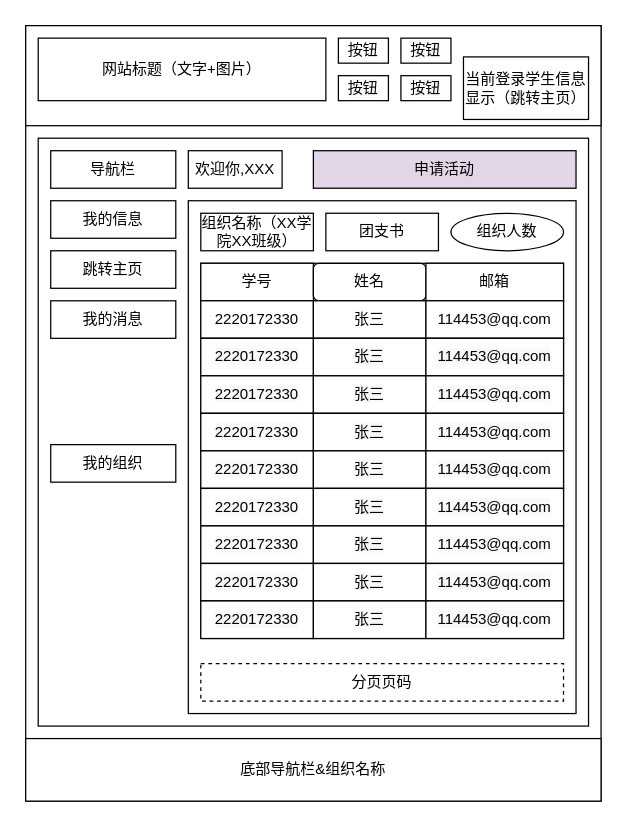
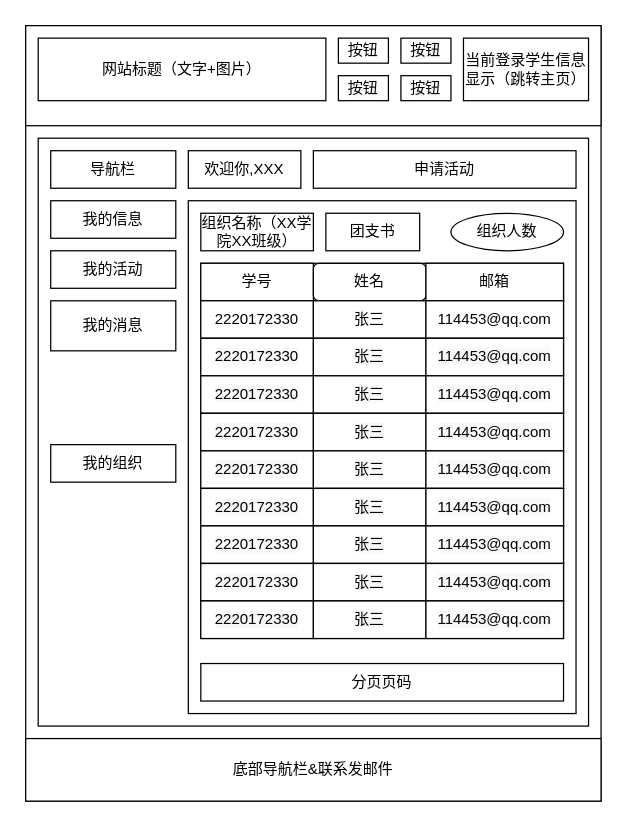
(526, 88) -> (526, 69)
(235, 169) -> (244, 169)
(444, 169) -> (444, 169)
(382, 232) -> (373, 232)
(113, 269) -> (113, 269)
(113, 319) -> (113, 326)
(382, 682) -> (382, 682)
(313, 769) -> (313, 769)
